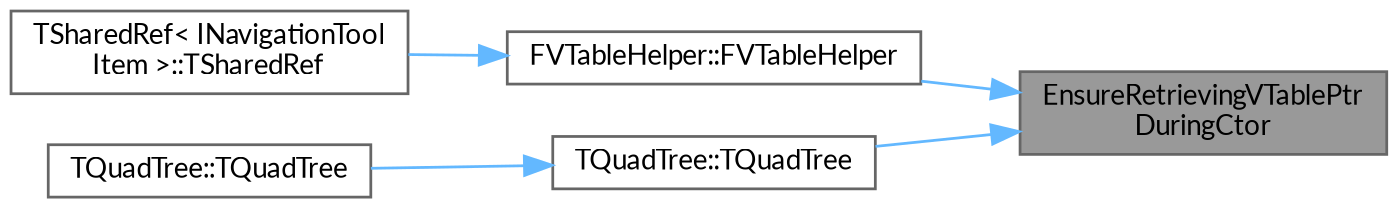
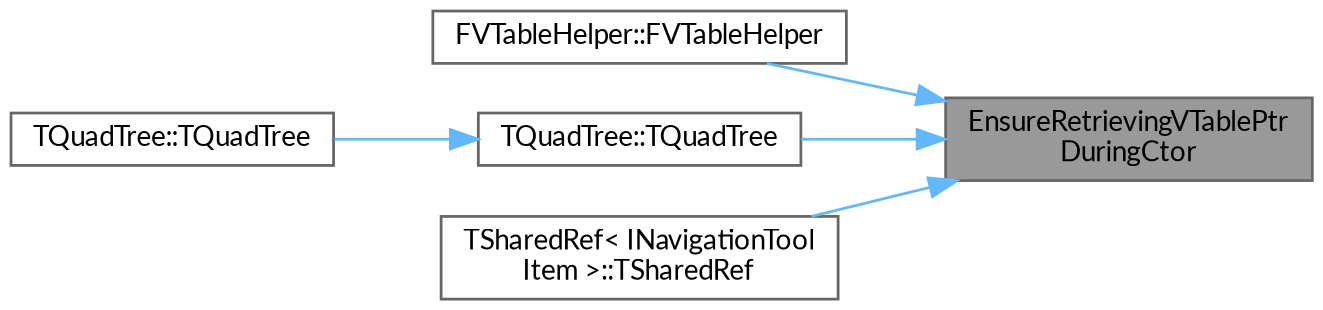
(444, 55) -> (871, 202)
